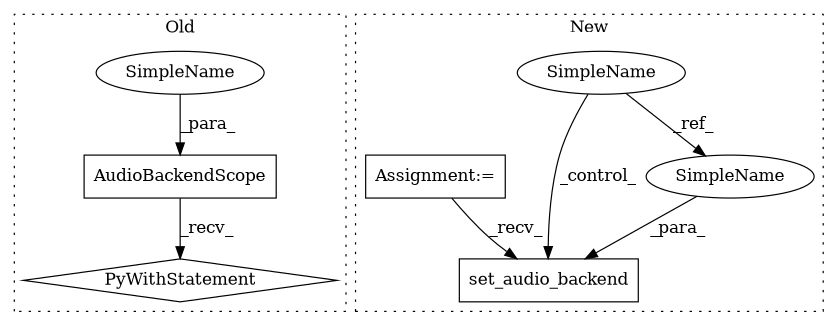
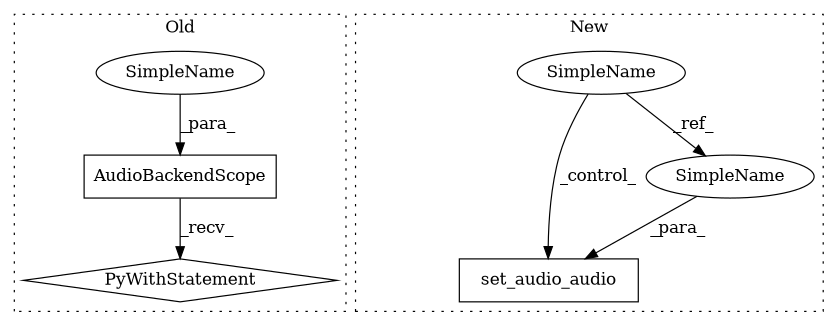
(435, 177) -> none
(549, 280) -> (549, 280)
